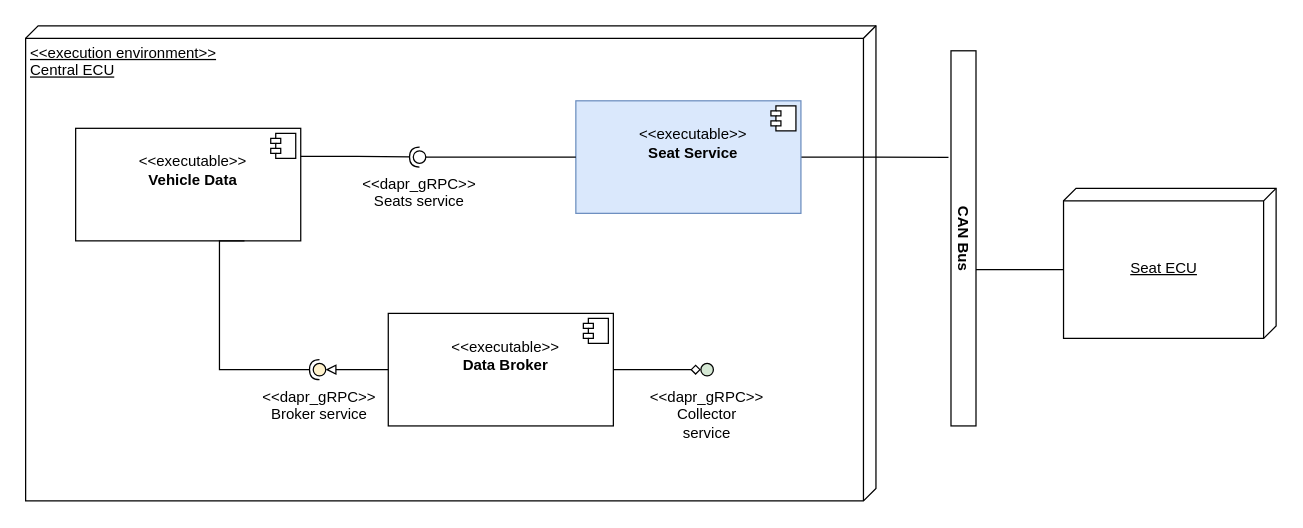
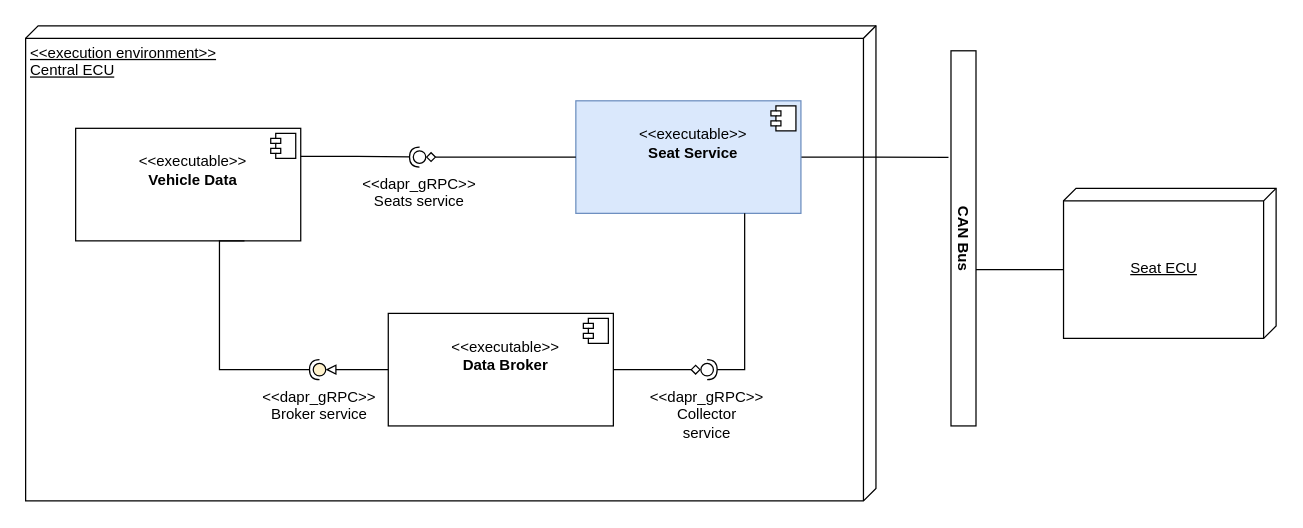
(431, 157) -> (436, 157)
none -> (744, 304)
(707, 369) -> (707, 369)
